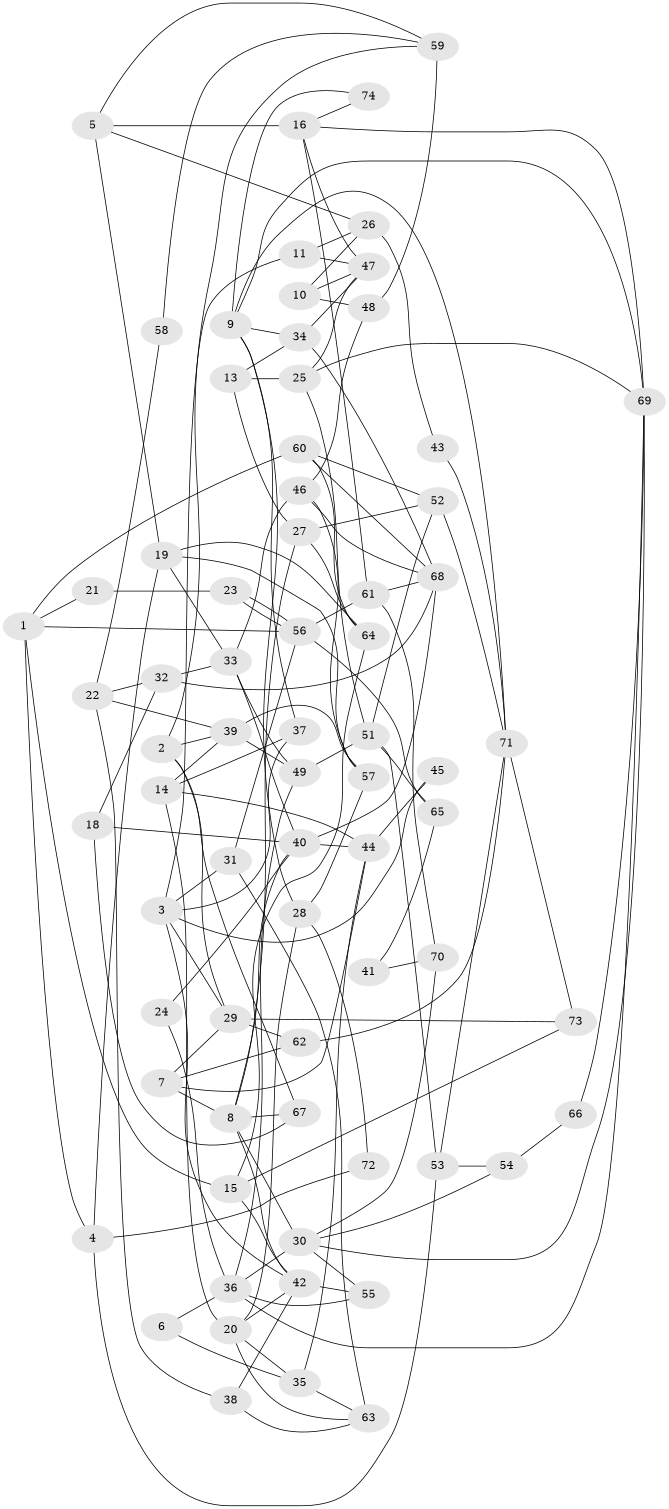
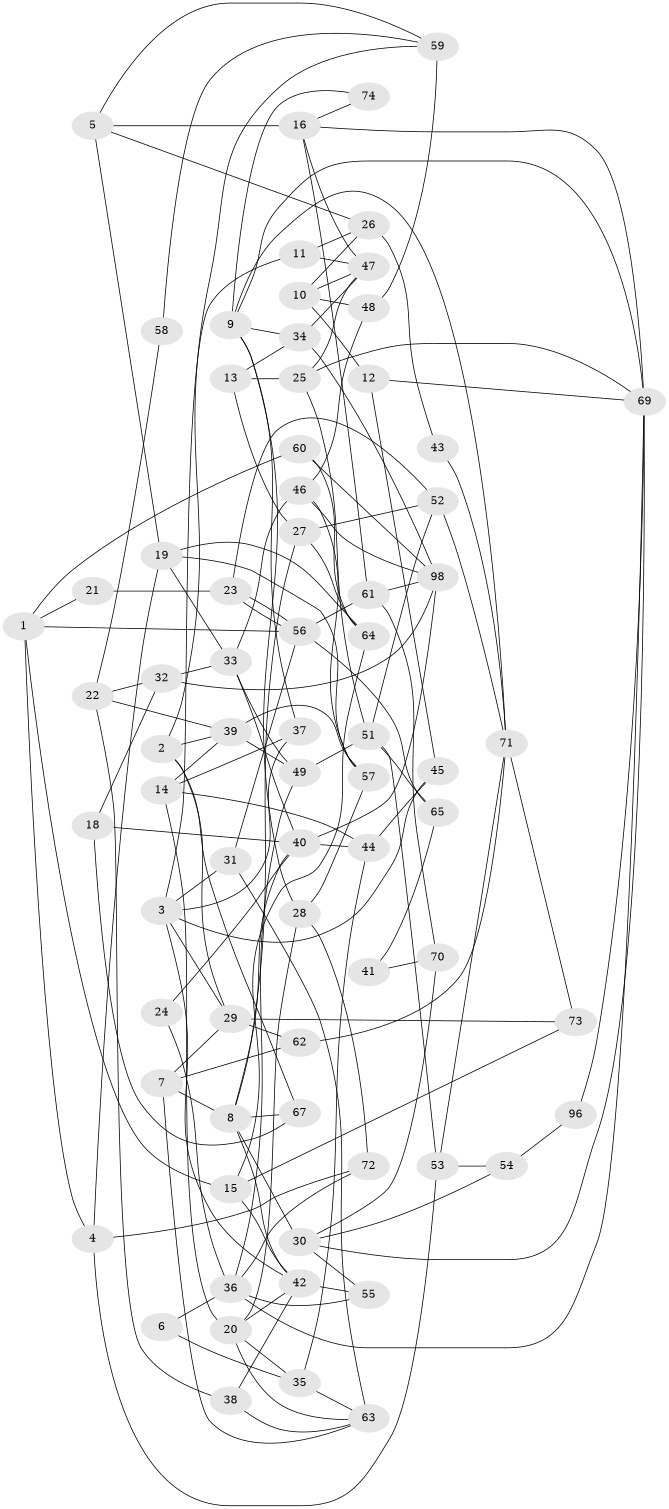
none -> (369, 379)
(369, 475) -> (286, 425)
(438, 577) -> (438, 577)
(330, 1034) -> (188, 1335)
(576, 1115) -> (576, 1115)
(271, 1261) -> (289, 1212)
